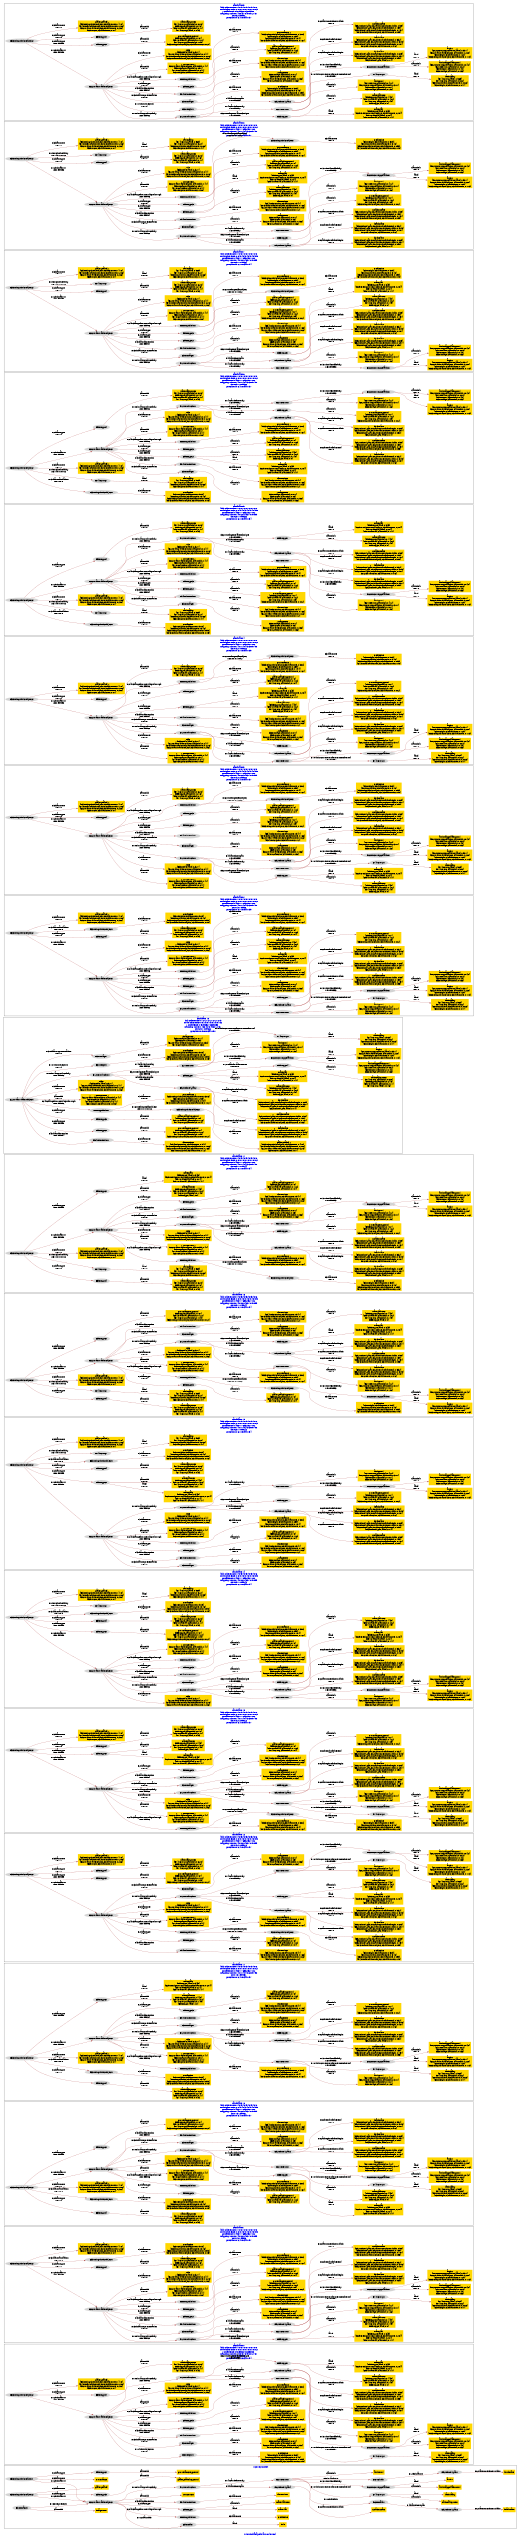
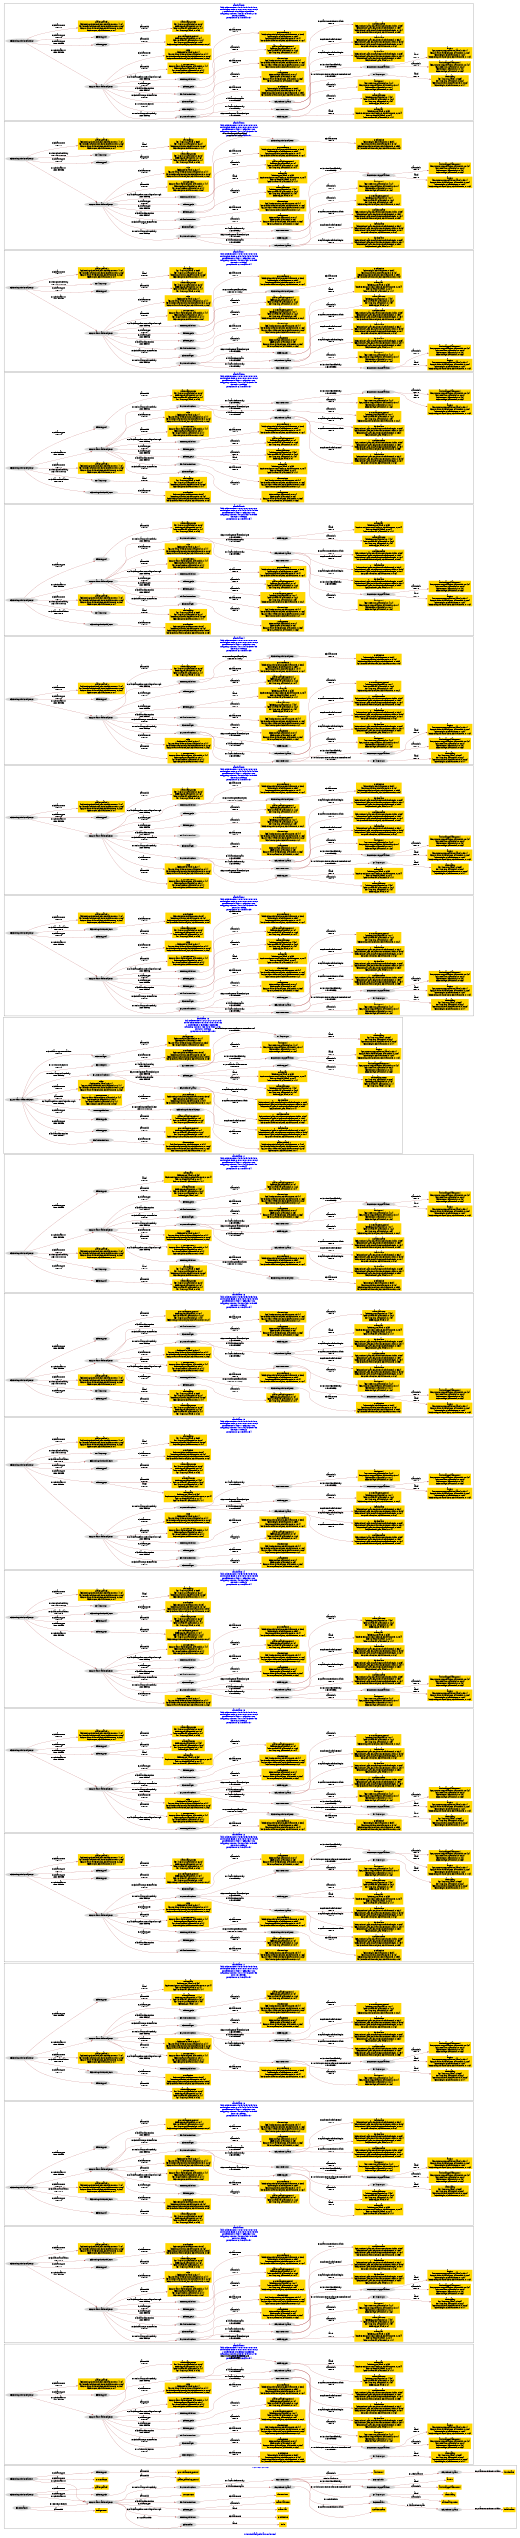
(260, 2467) -> (260, 2467)
